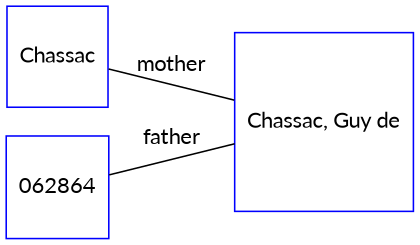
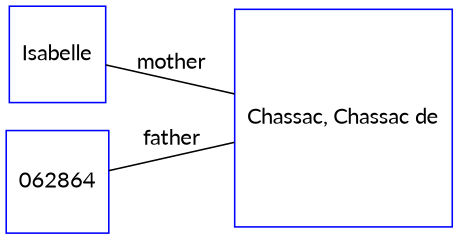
(58, 57) -> (58, 54)
(324, 122) -> (343, 118)
